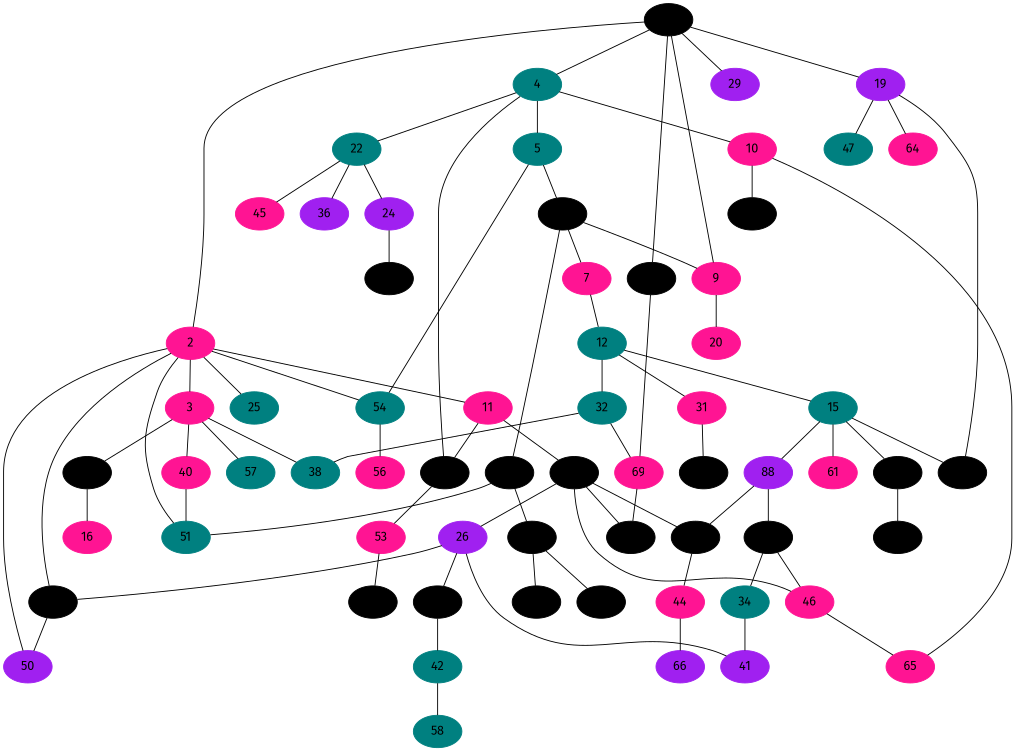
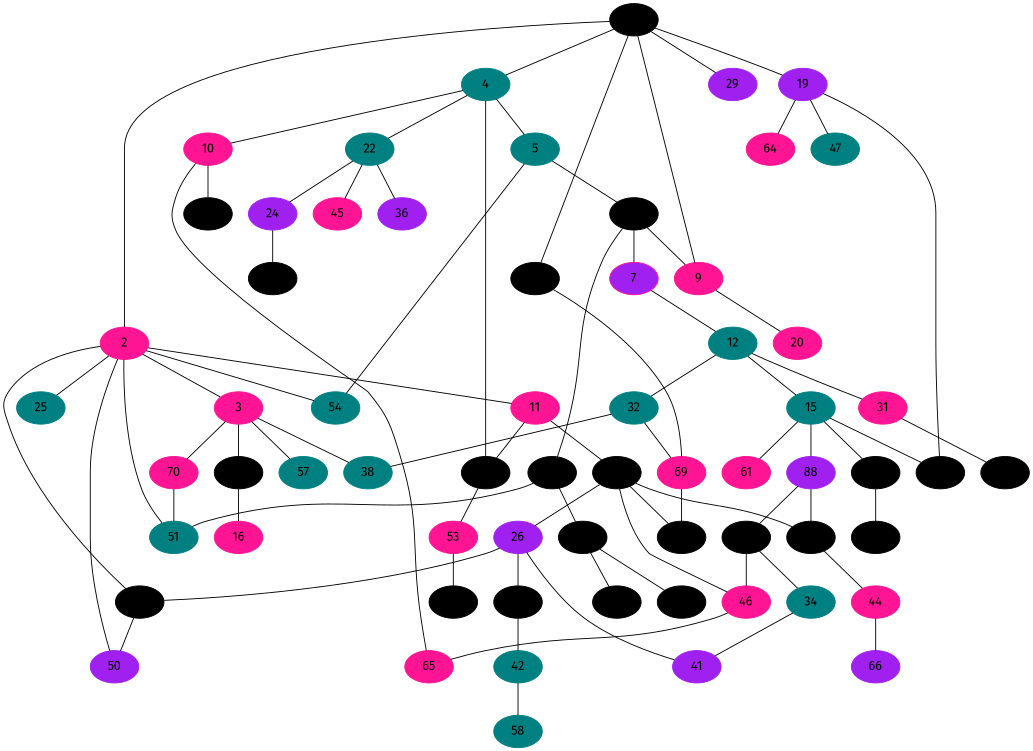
(587, 279) -> (634, 279)
(186, 473) -> (174, 473)
(380, 473) -> none
